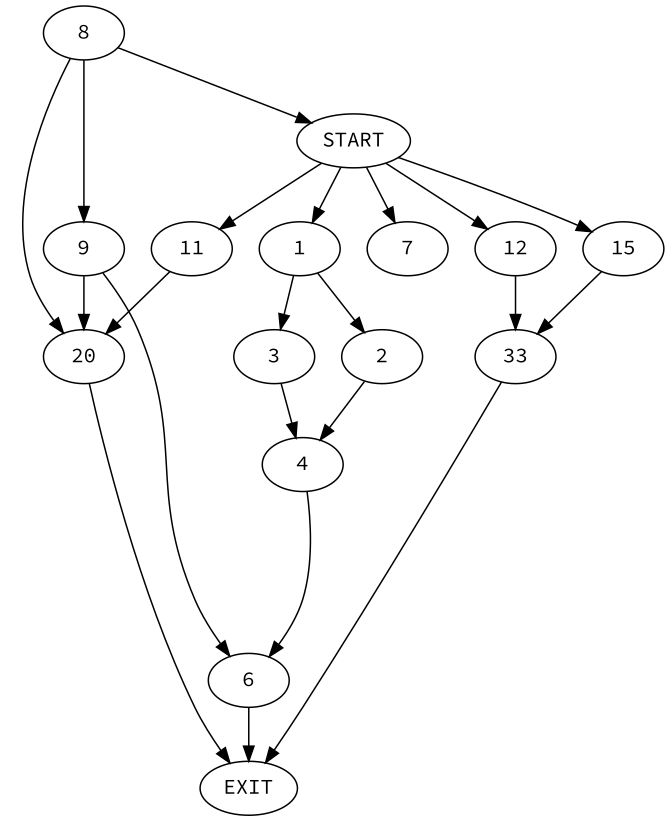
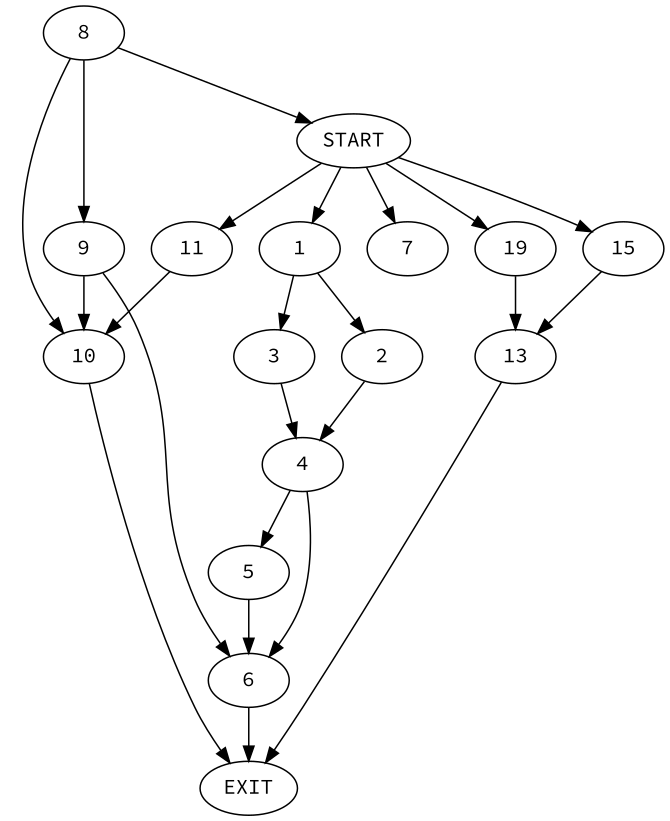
(516, 249) -> (516, 249)
(84, 357) -> (84, 357)
(516, 357) -> (516, 357)
none -> (249, 572)
